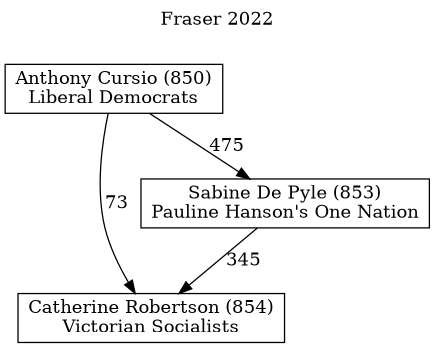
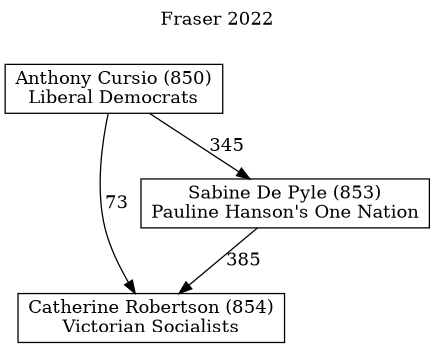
(227, 146) -> (227, 146)
(244, 261) -> (244, 261)
